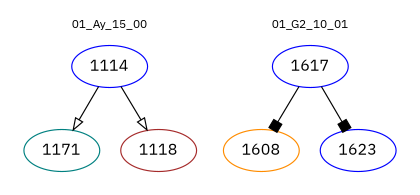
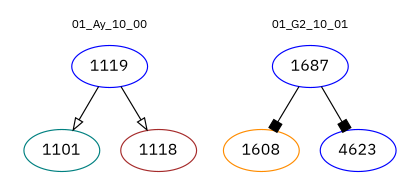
(110, 25) -> (110, 25)
(110, 66) -> (110, 66)
(310, 66) -> (310, 66)
(62, 150) -> (62, 150)
(358, 150) -> (358, 150)
